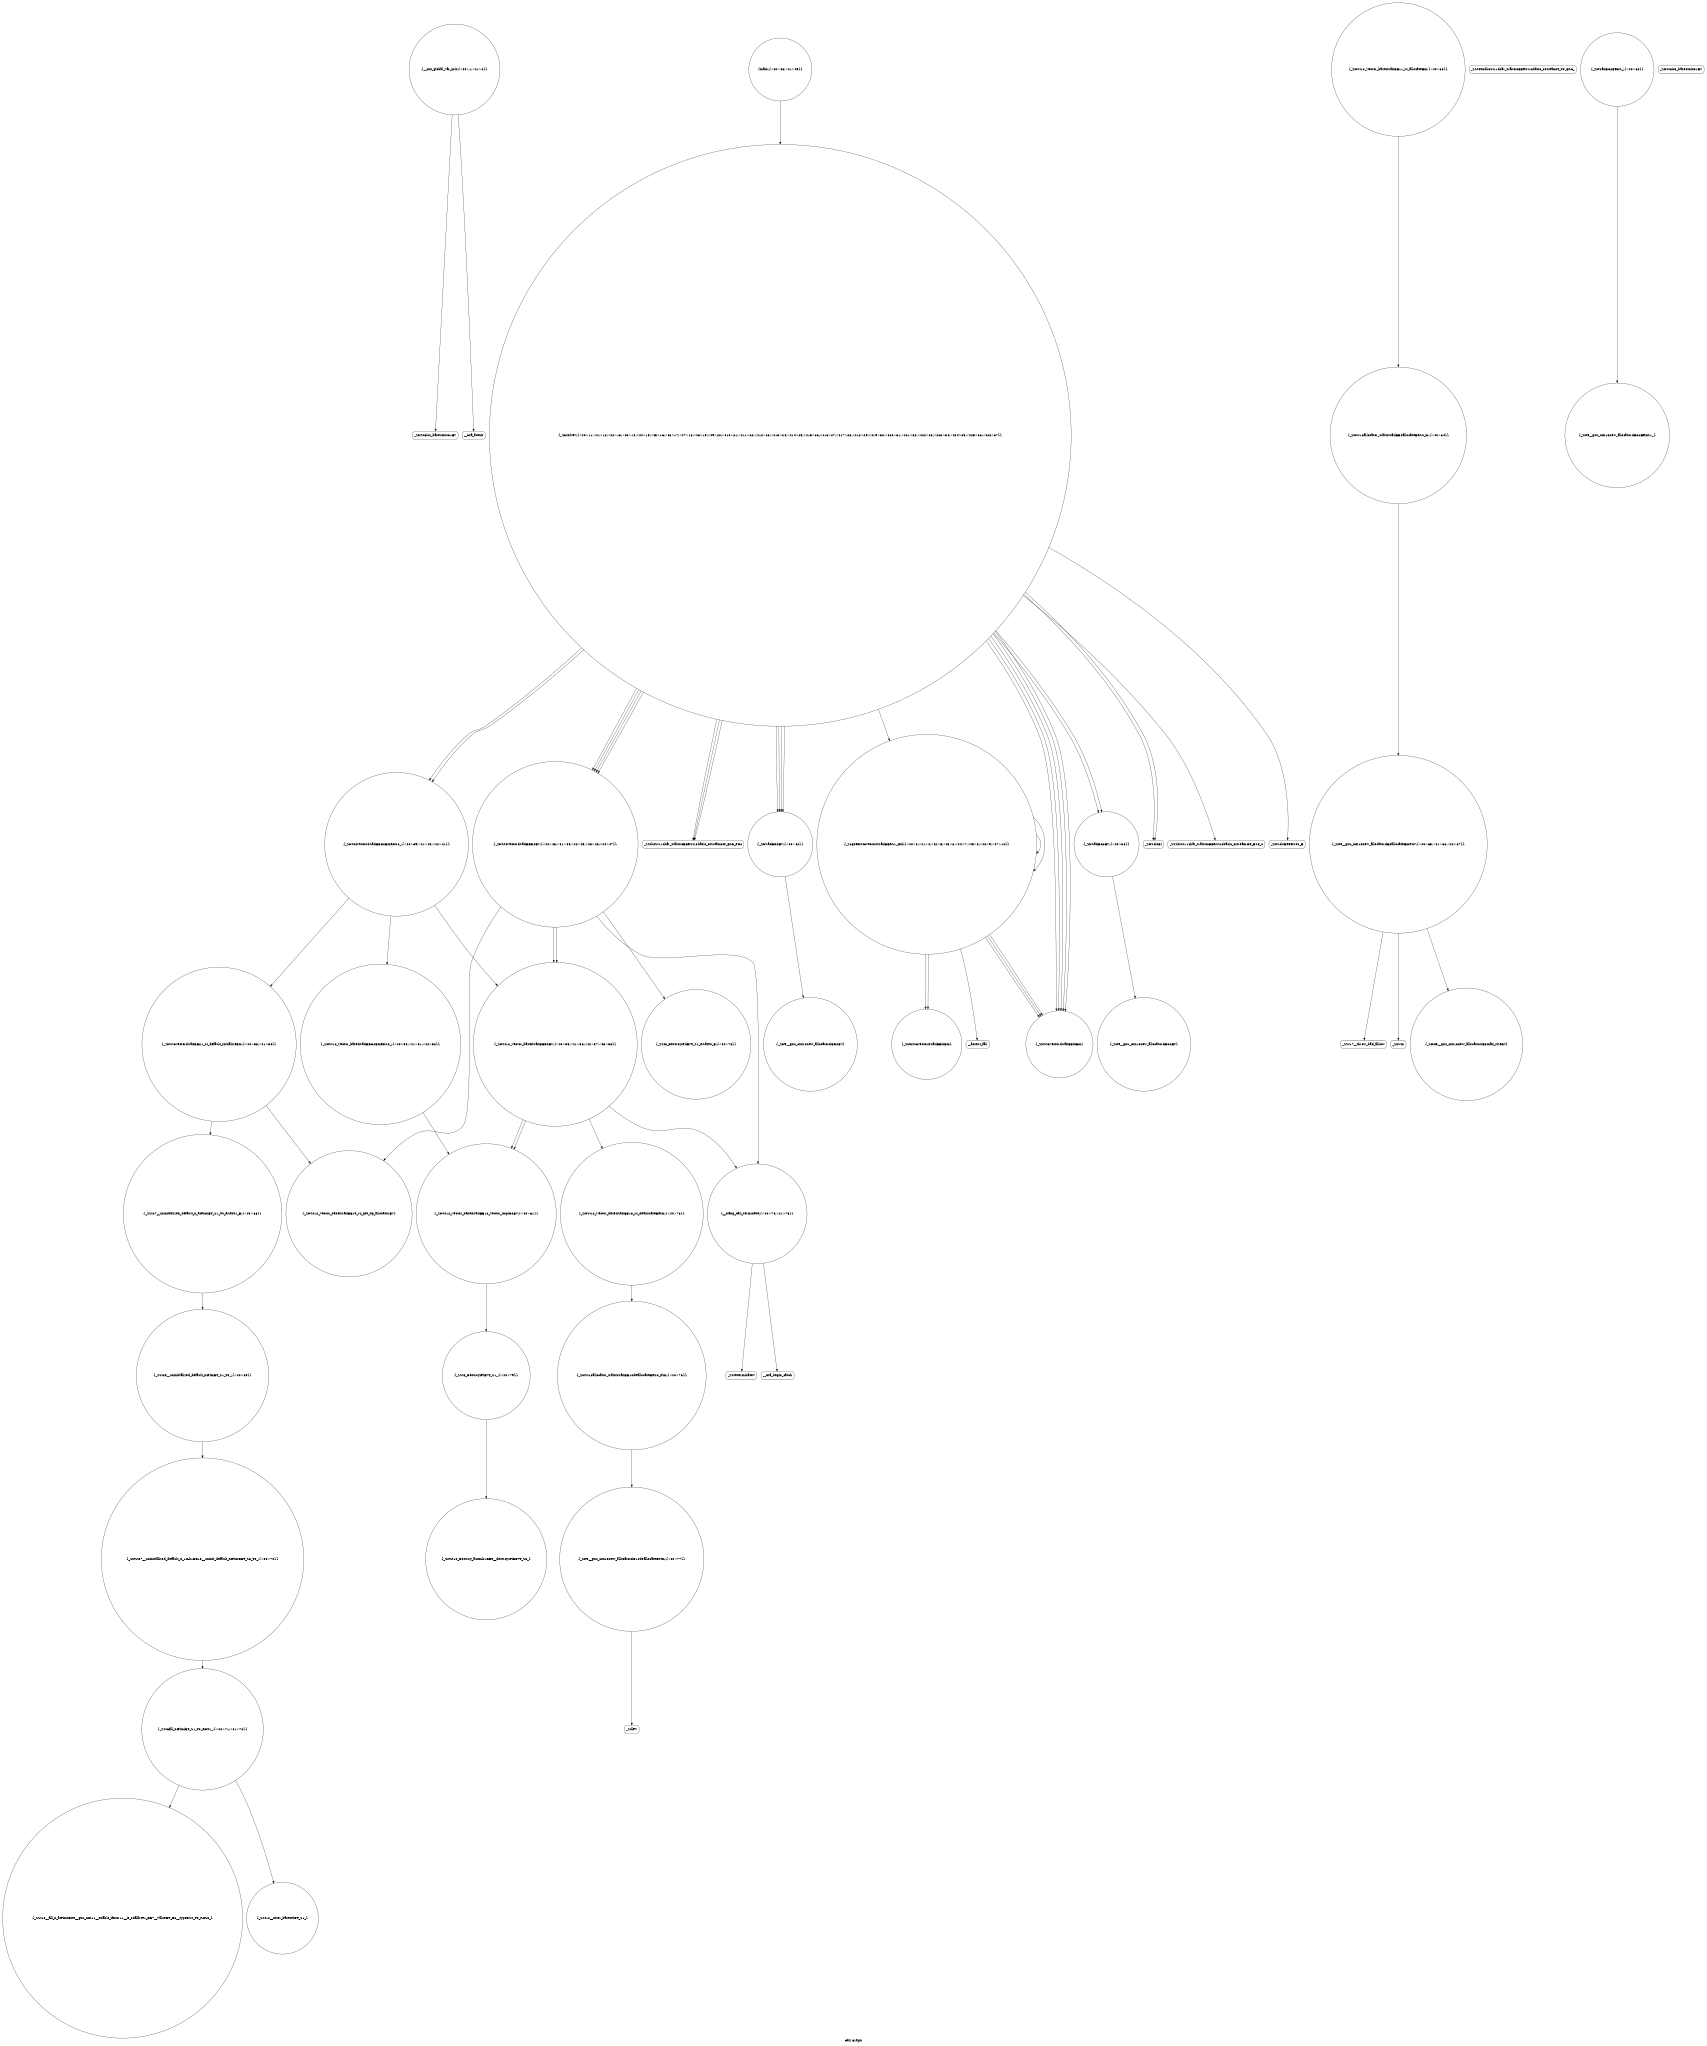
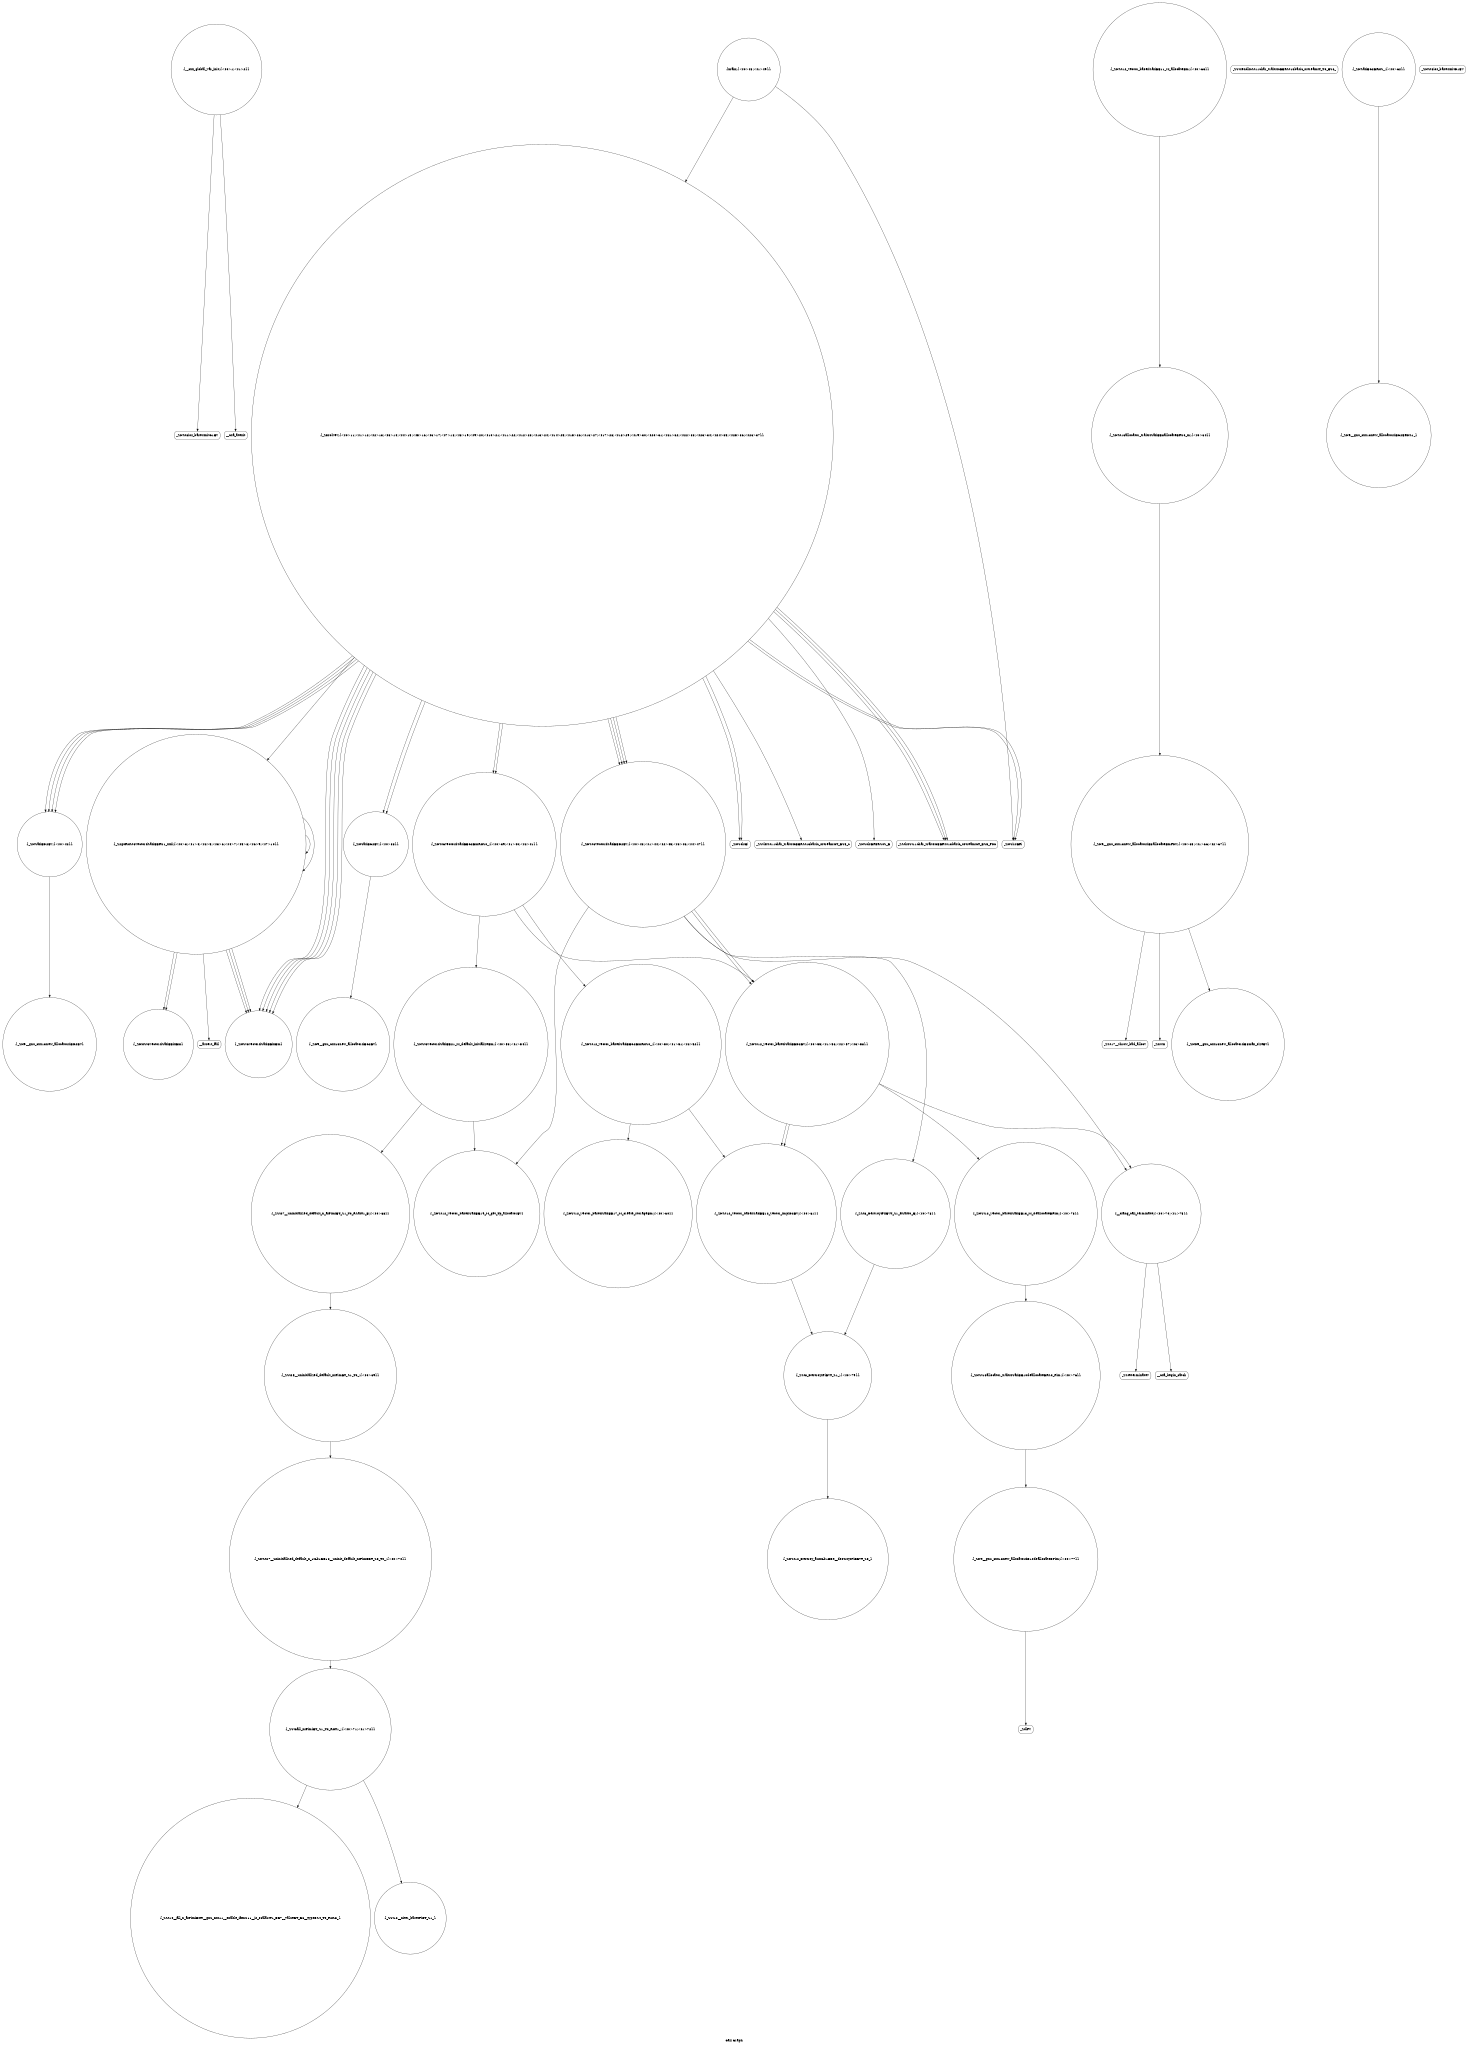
none -> (1013, 844)
none -> (618, 1214)
none -> (860, 1299)
